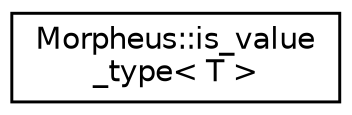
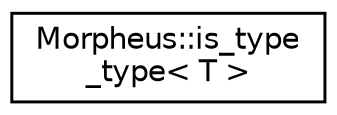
(176, 58) -> (168, 58)
